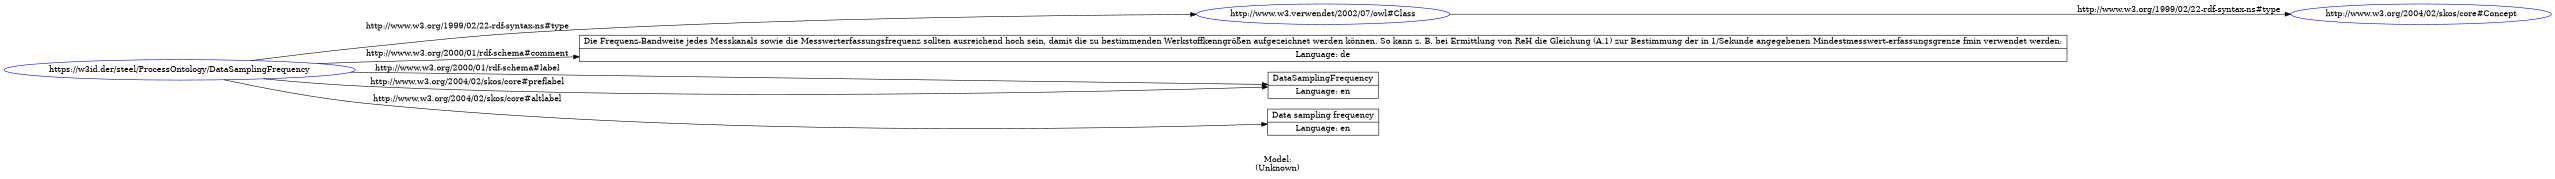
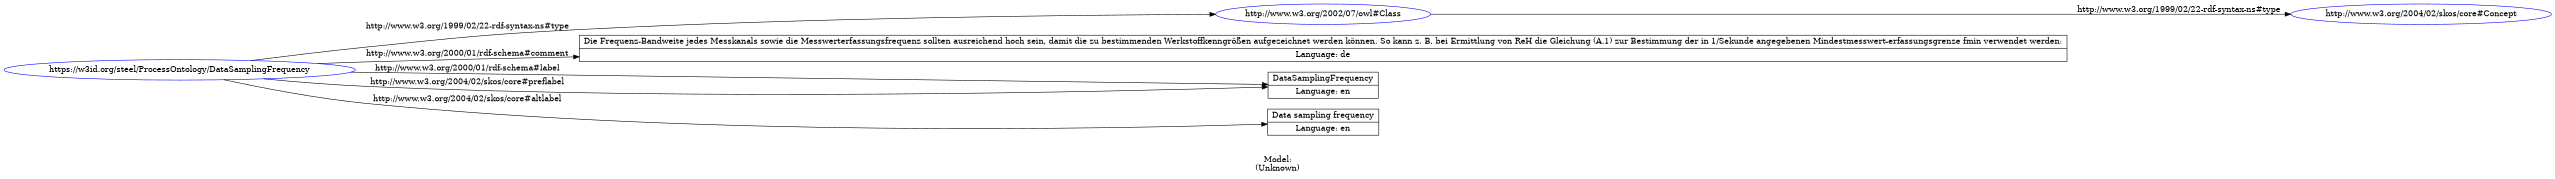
(1323, 14) -> (1323, 14)
(180, 70) -> (180, 70)
